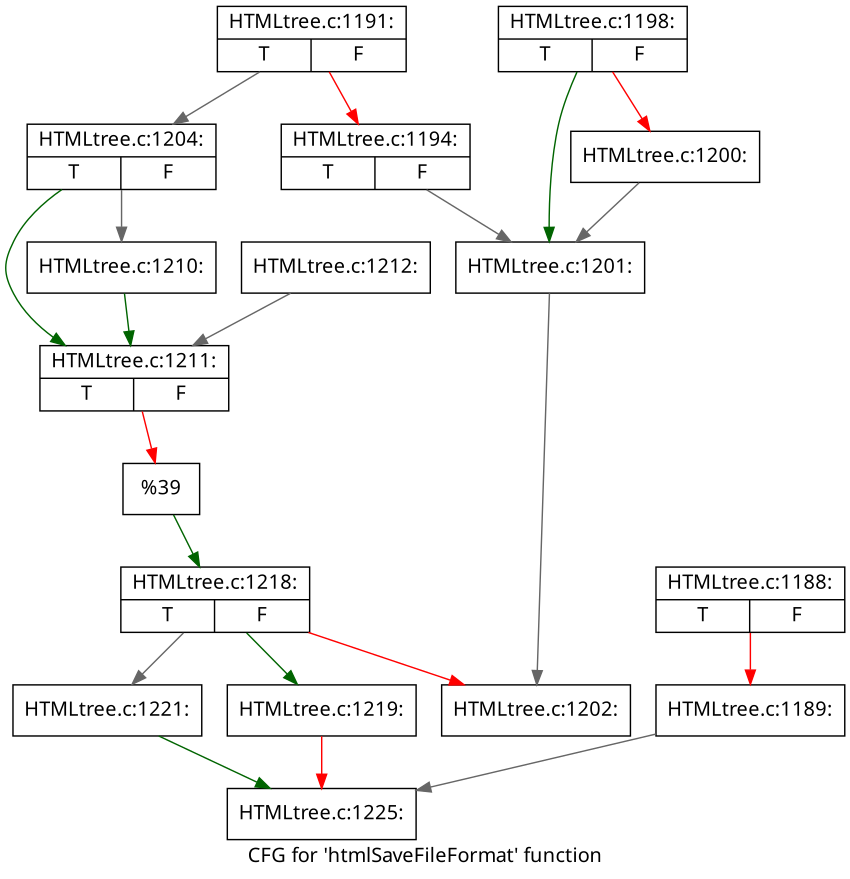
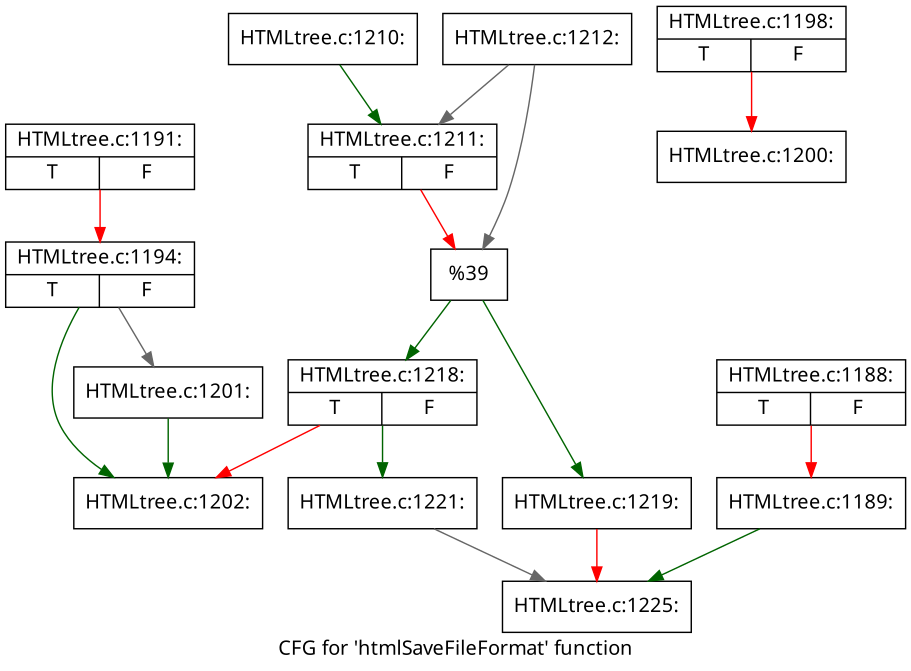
(554, 148) -> none
none -> (519, 153)
(122, 157) -> none
(613, 207) -> none
none -> (52, 395)
(543, 482) -> (168, 441)
(163, 654) -> (383, 444)
(267, 654) -> (529, 382)
(208, 759) -> (483, 552)
(543, 761) -> (711, 552)
